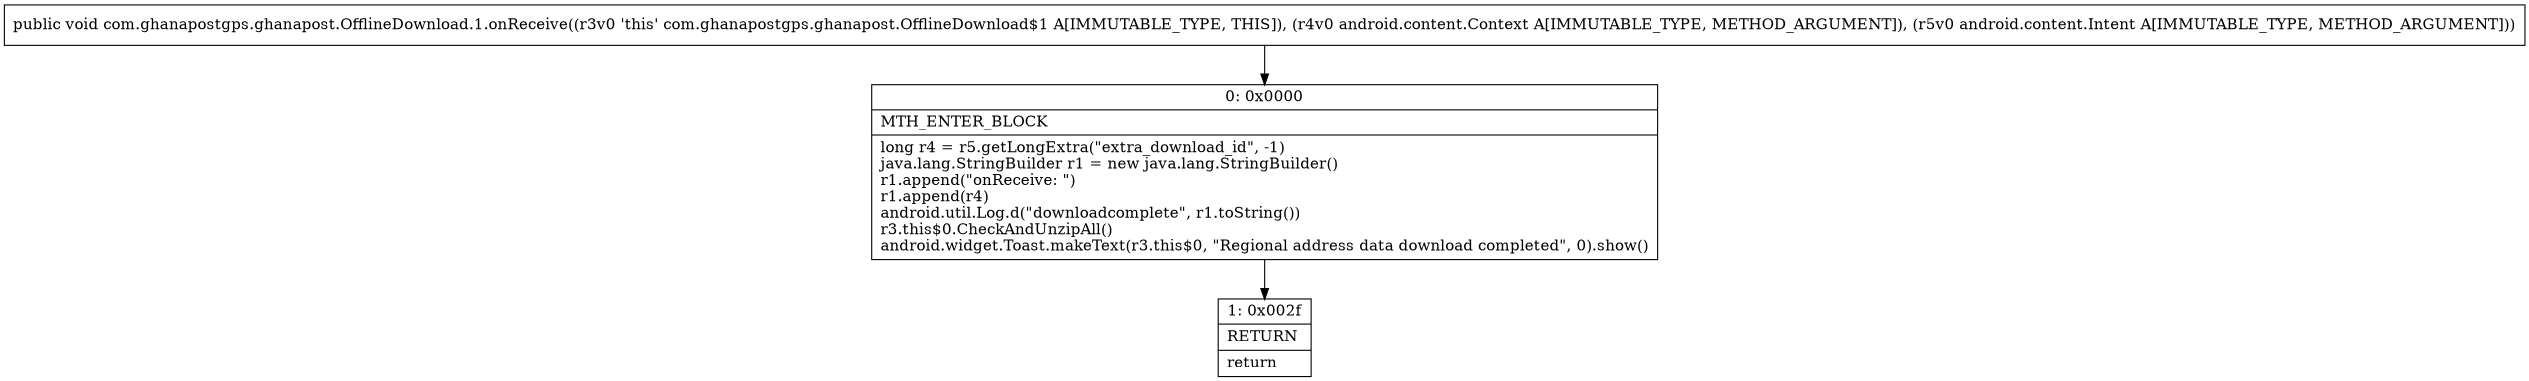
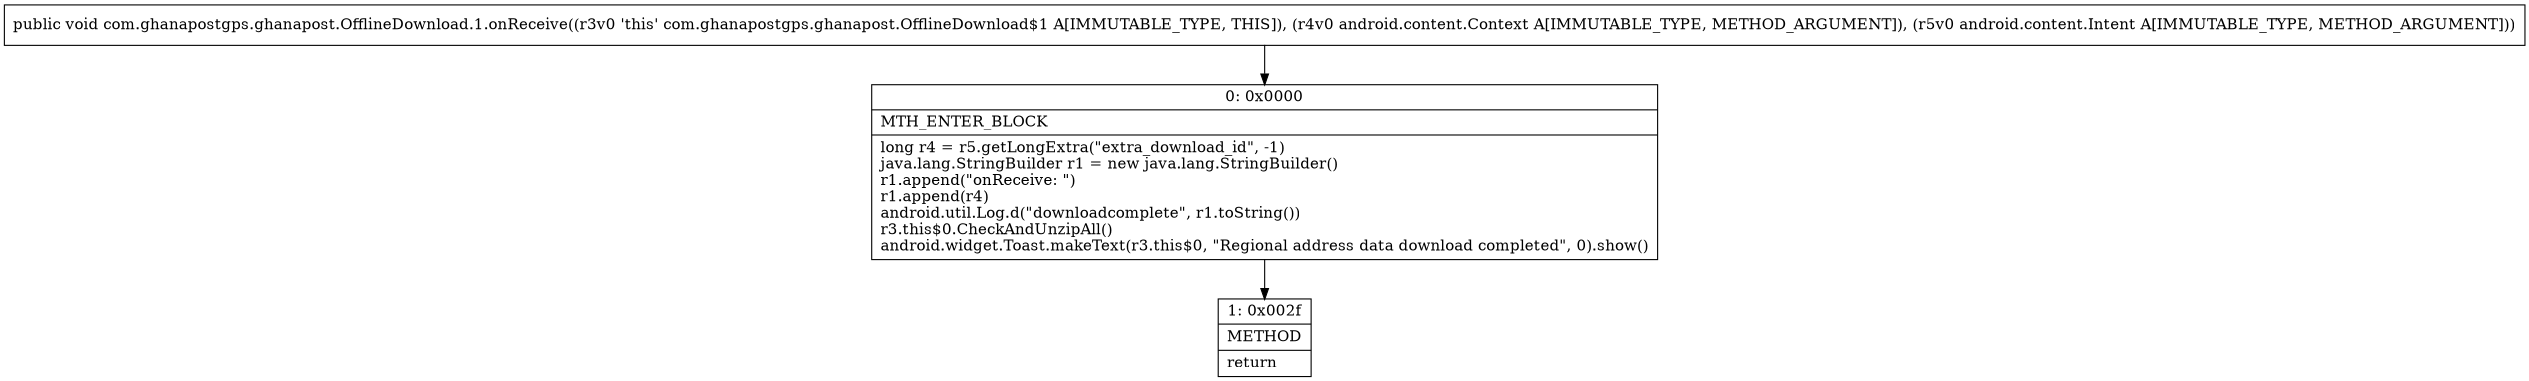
(1262, 337) -> (1265, 337)
